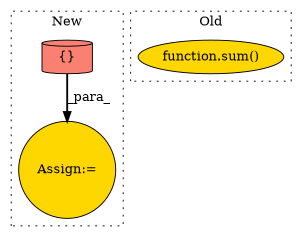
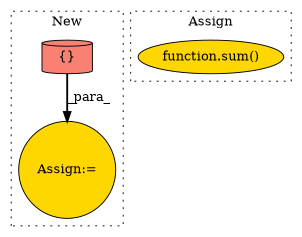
(211, 22) -> (211, 22)
